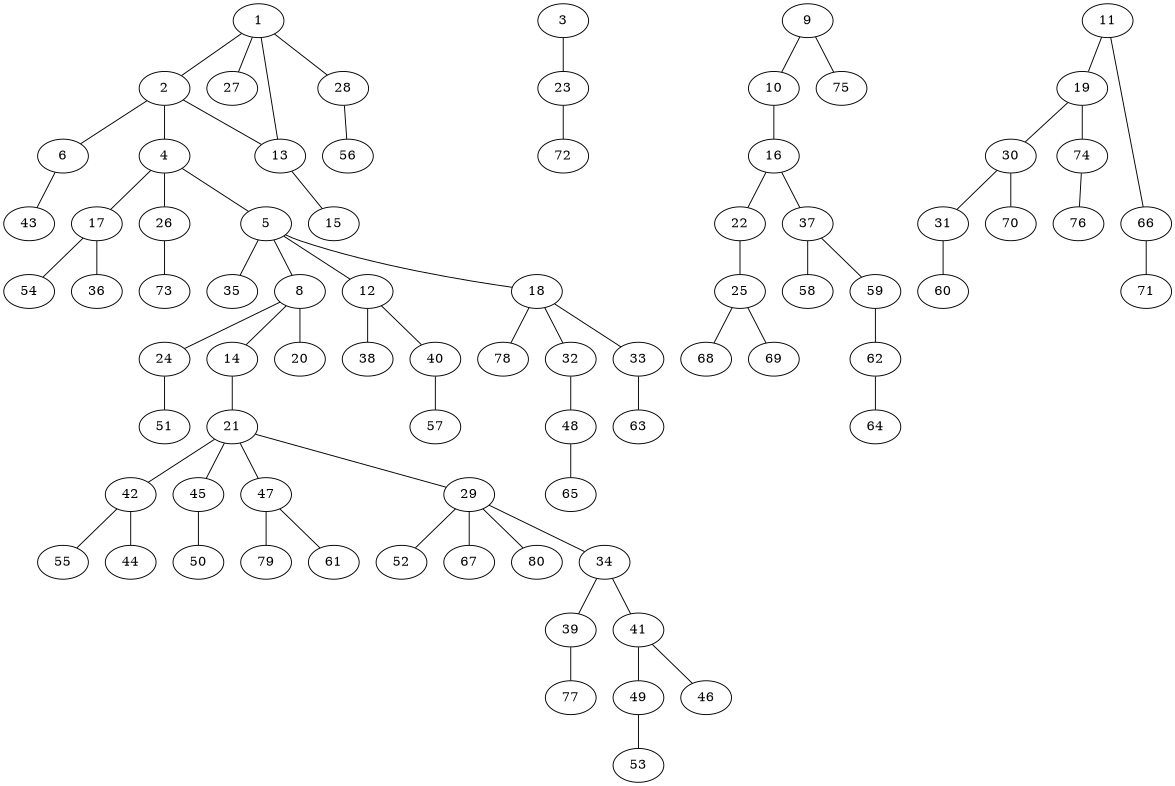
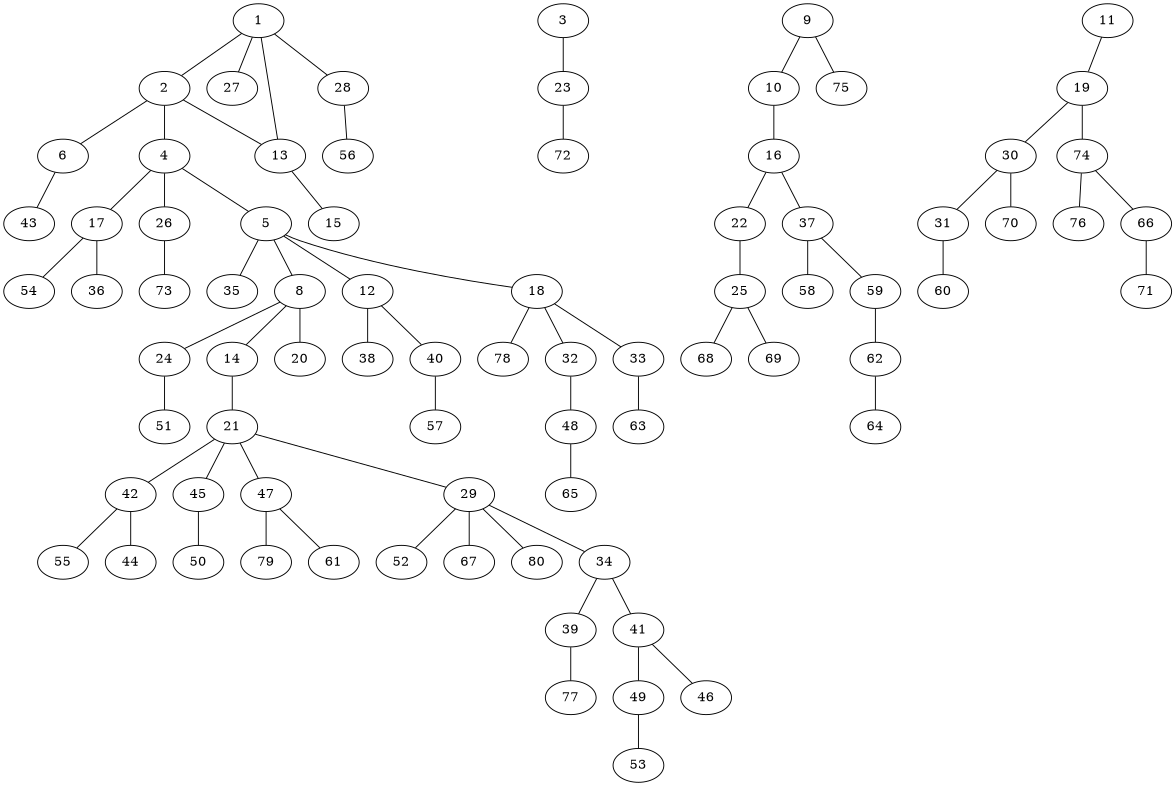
(1127, 122) -> (1114, 190)
